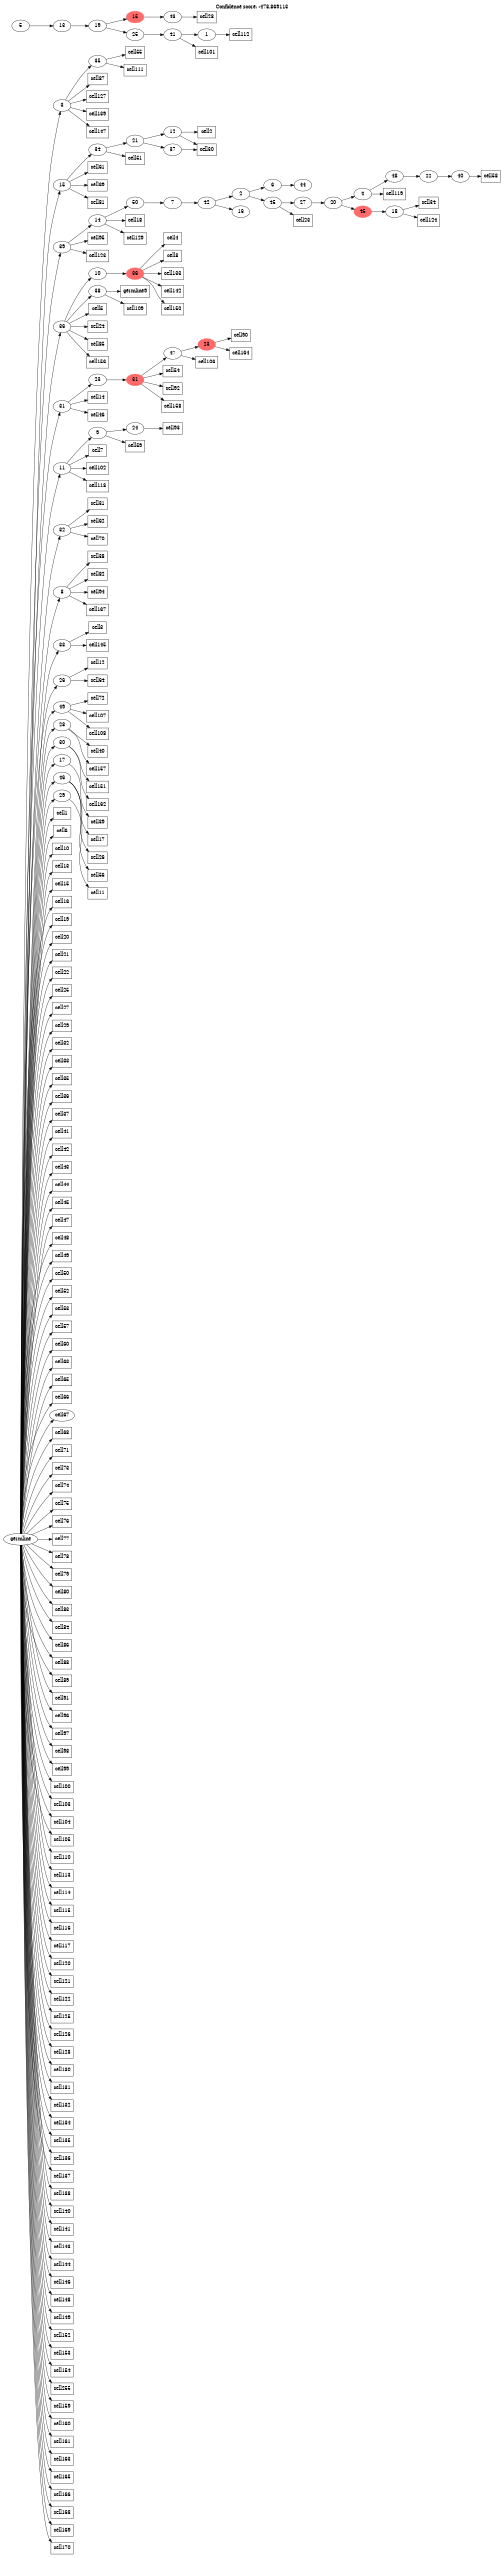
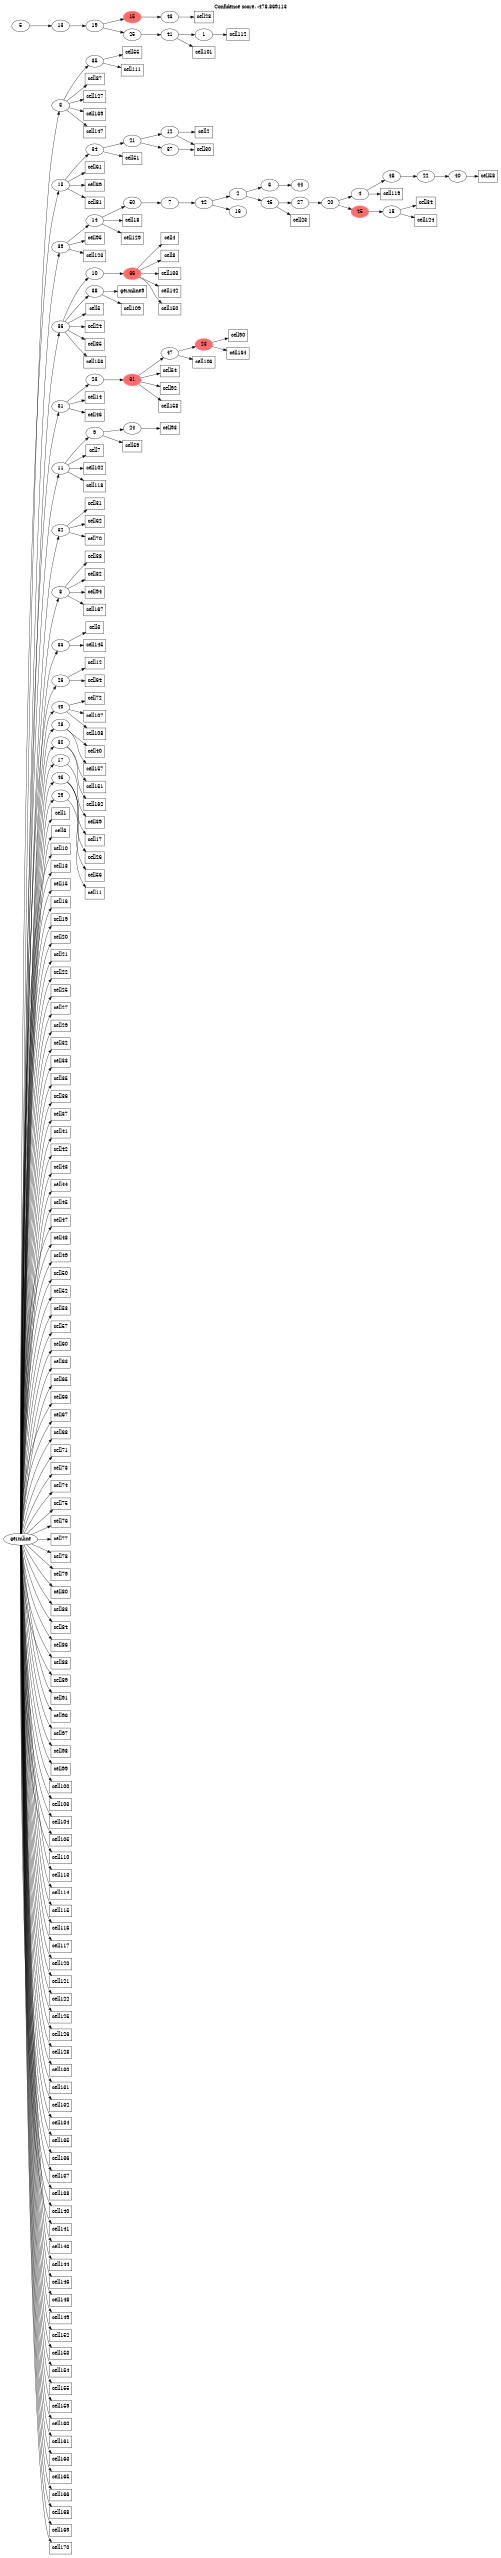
(62, 1415) -> (61, 1415)
(62, 2389) -> (61, 2389)
